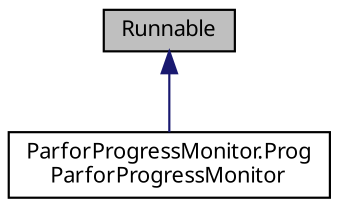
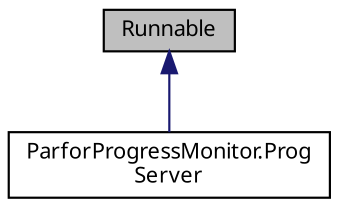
(169, 165) -> (169, 165)
